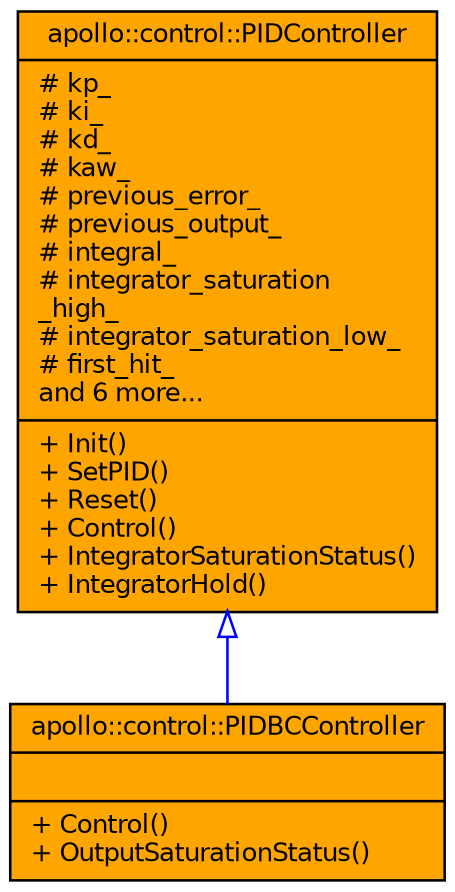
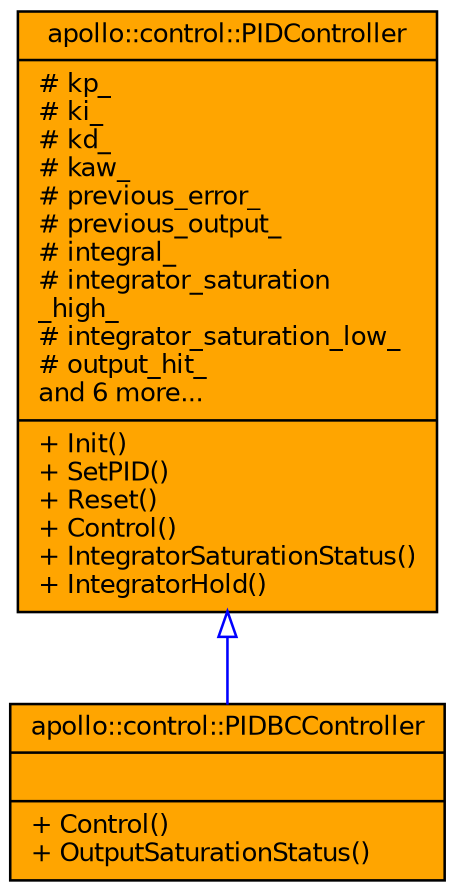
(107, 365) -> (124, 365)
